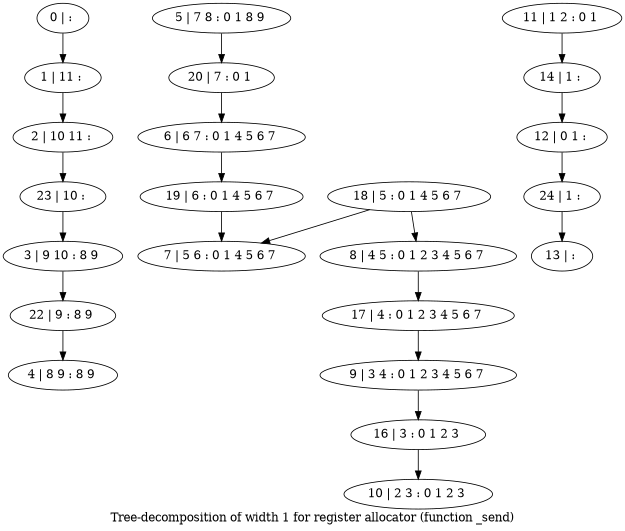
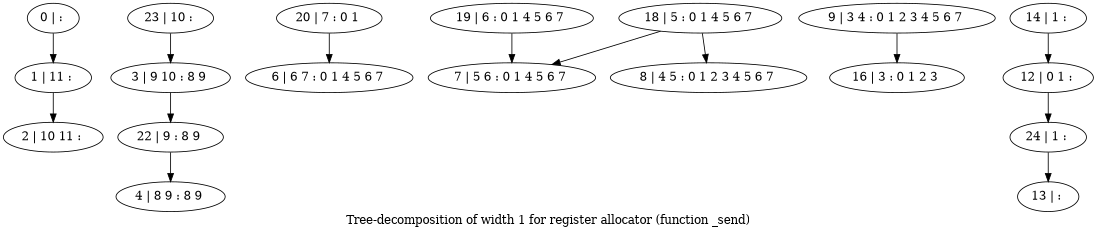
(222, 18) -> none
(562, 18) -> none
(63, 163) -> none
(222, 163) -> none
(418, 316) -> none
(418, 494) -> none
